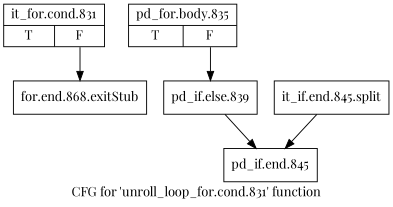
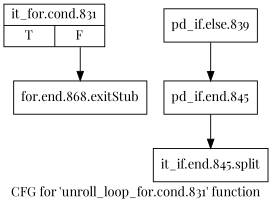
(183, 25) -> none
(304, 128) -> (211, 127)
